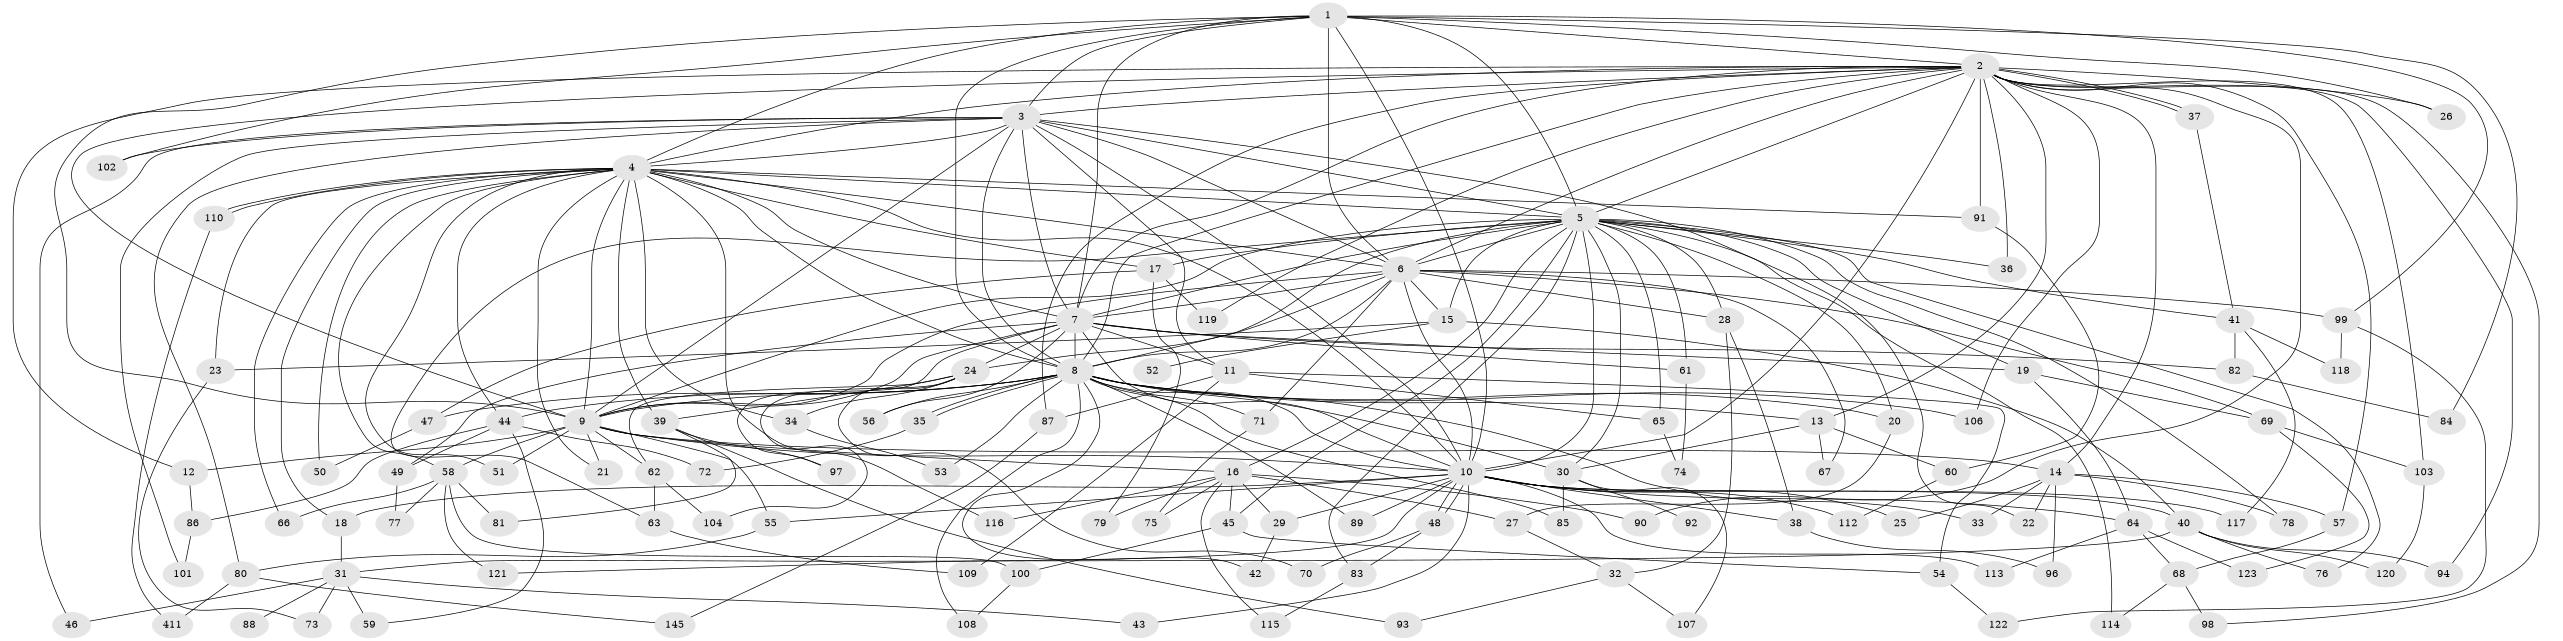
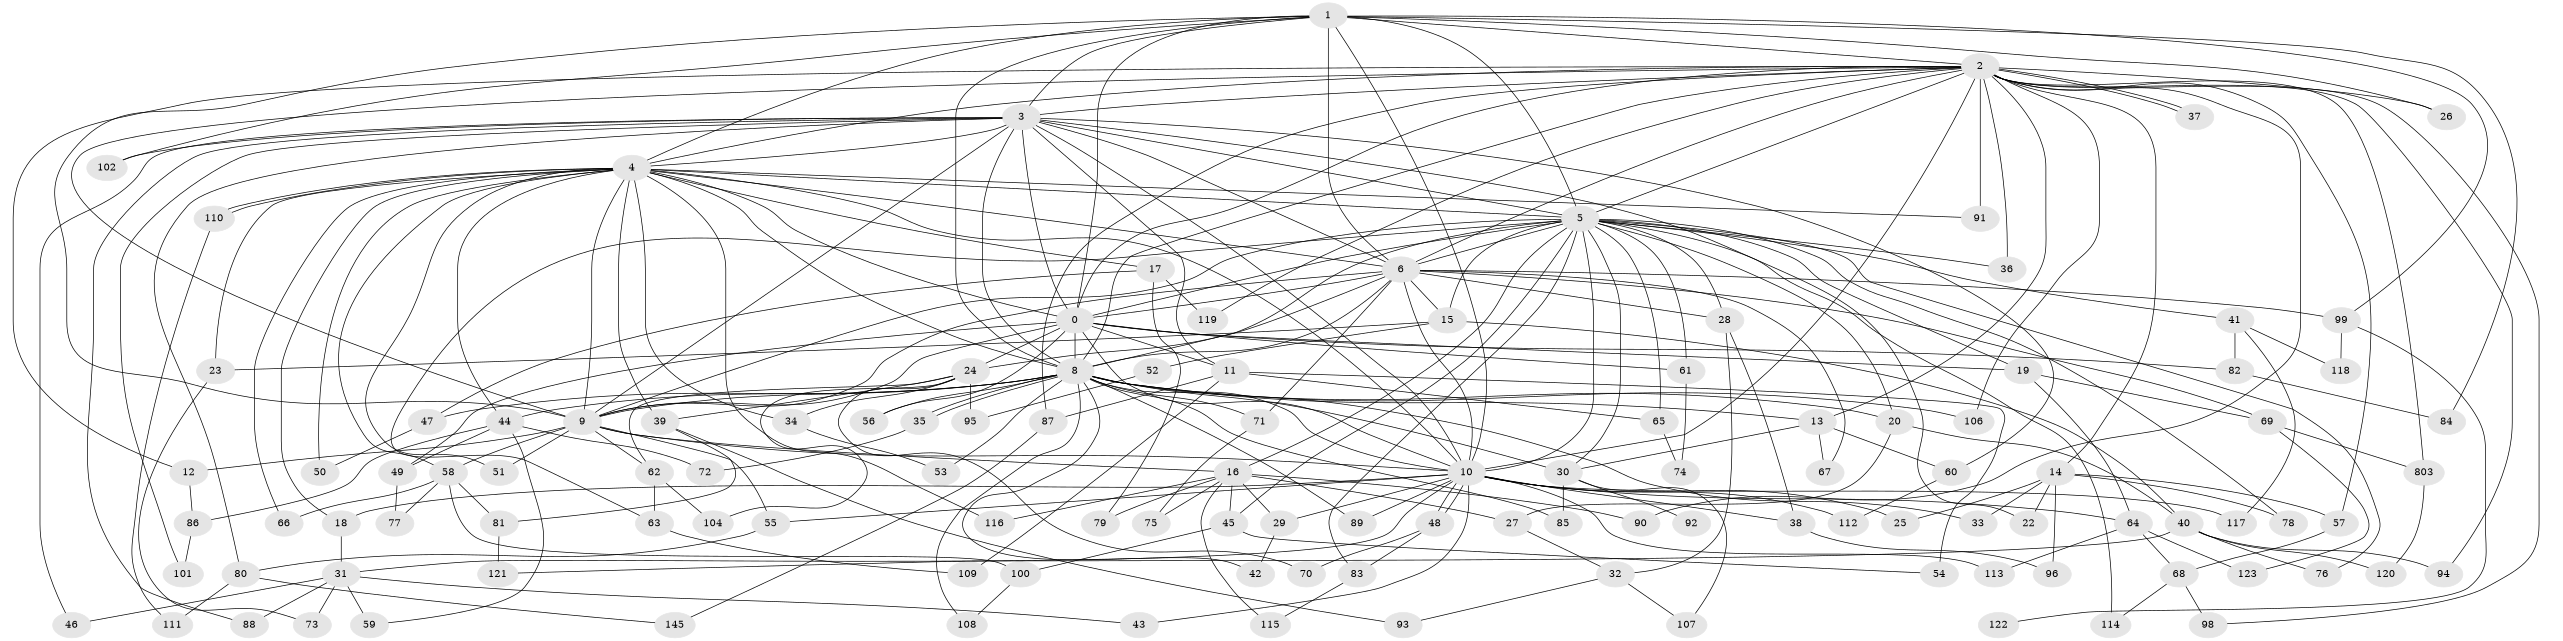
none -> (271, 143)
(2215, 219) -> none
(1367, 237) -> none
(1075, 320) -> (1075, 320)
(2098, 381) -> (1639, 181)
none -> (971, 422)
(1211, 452) -> none
(604, 473) -> none
(837, 473) -> none
(2424, 473) -> (2424, 473)
(1828, 491) -> (2043, 448)
(449, 533) -> (499, 549)
(1969, 600) -> none
(173, 625) -> (173, 625)
